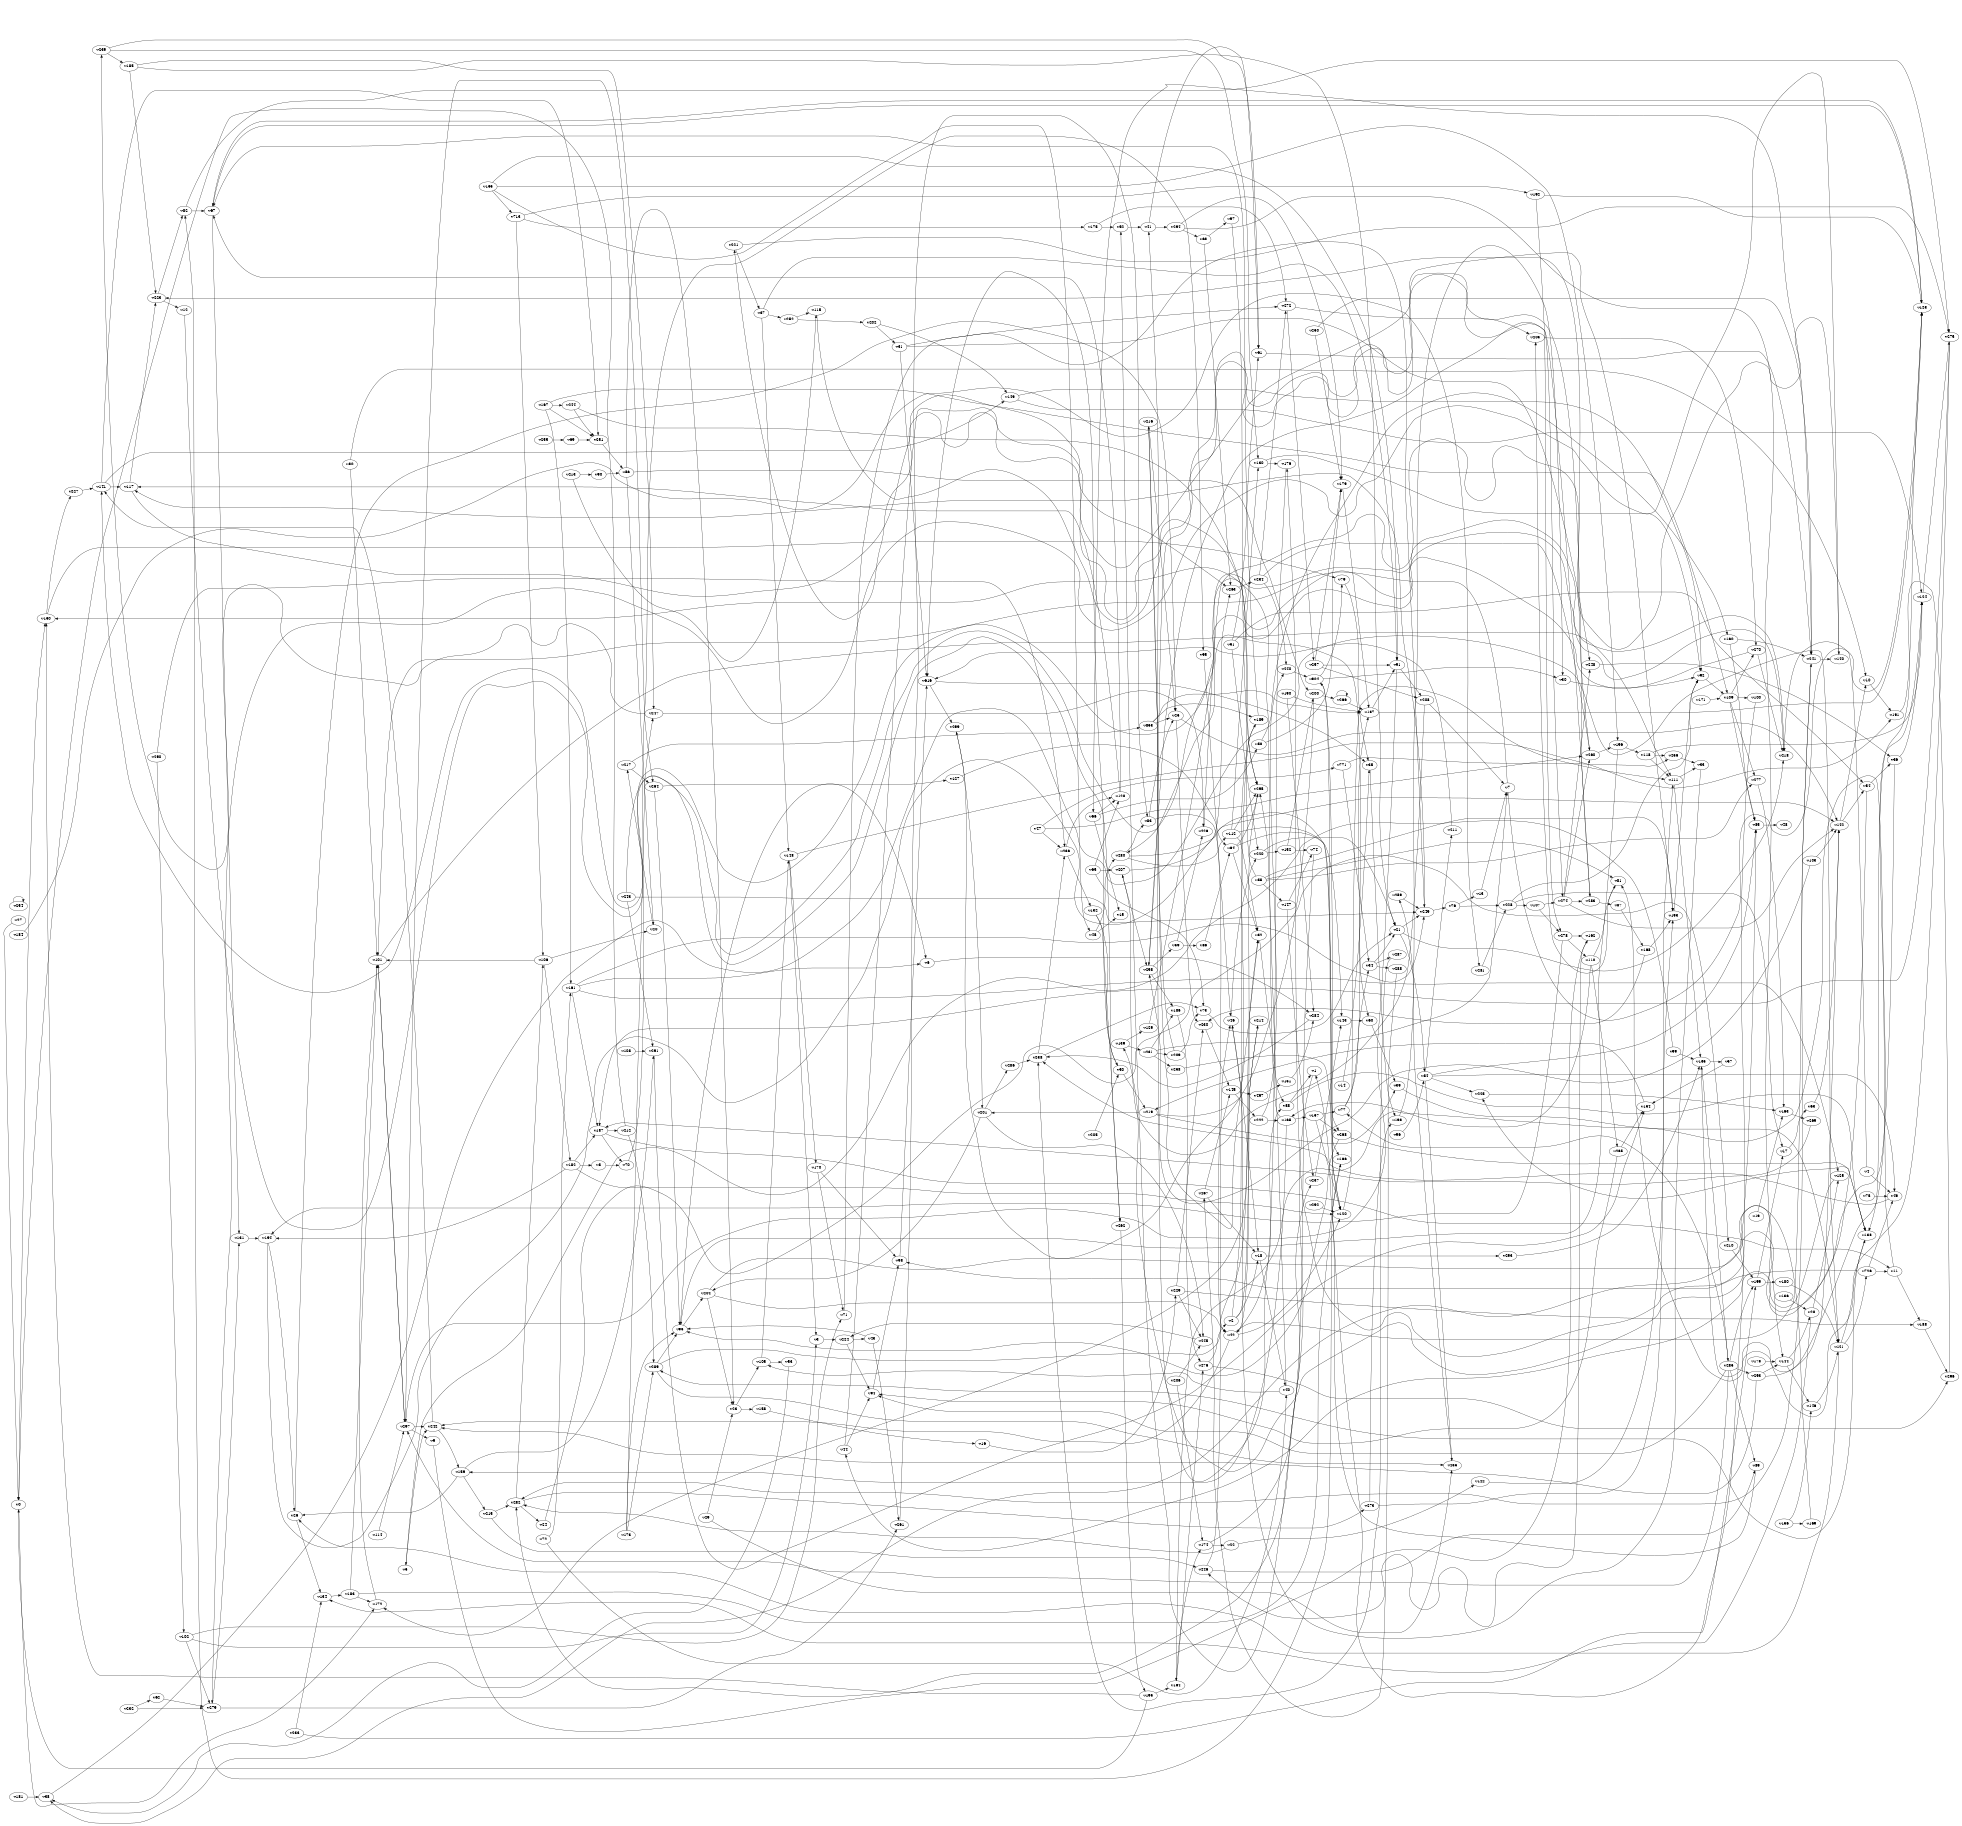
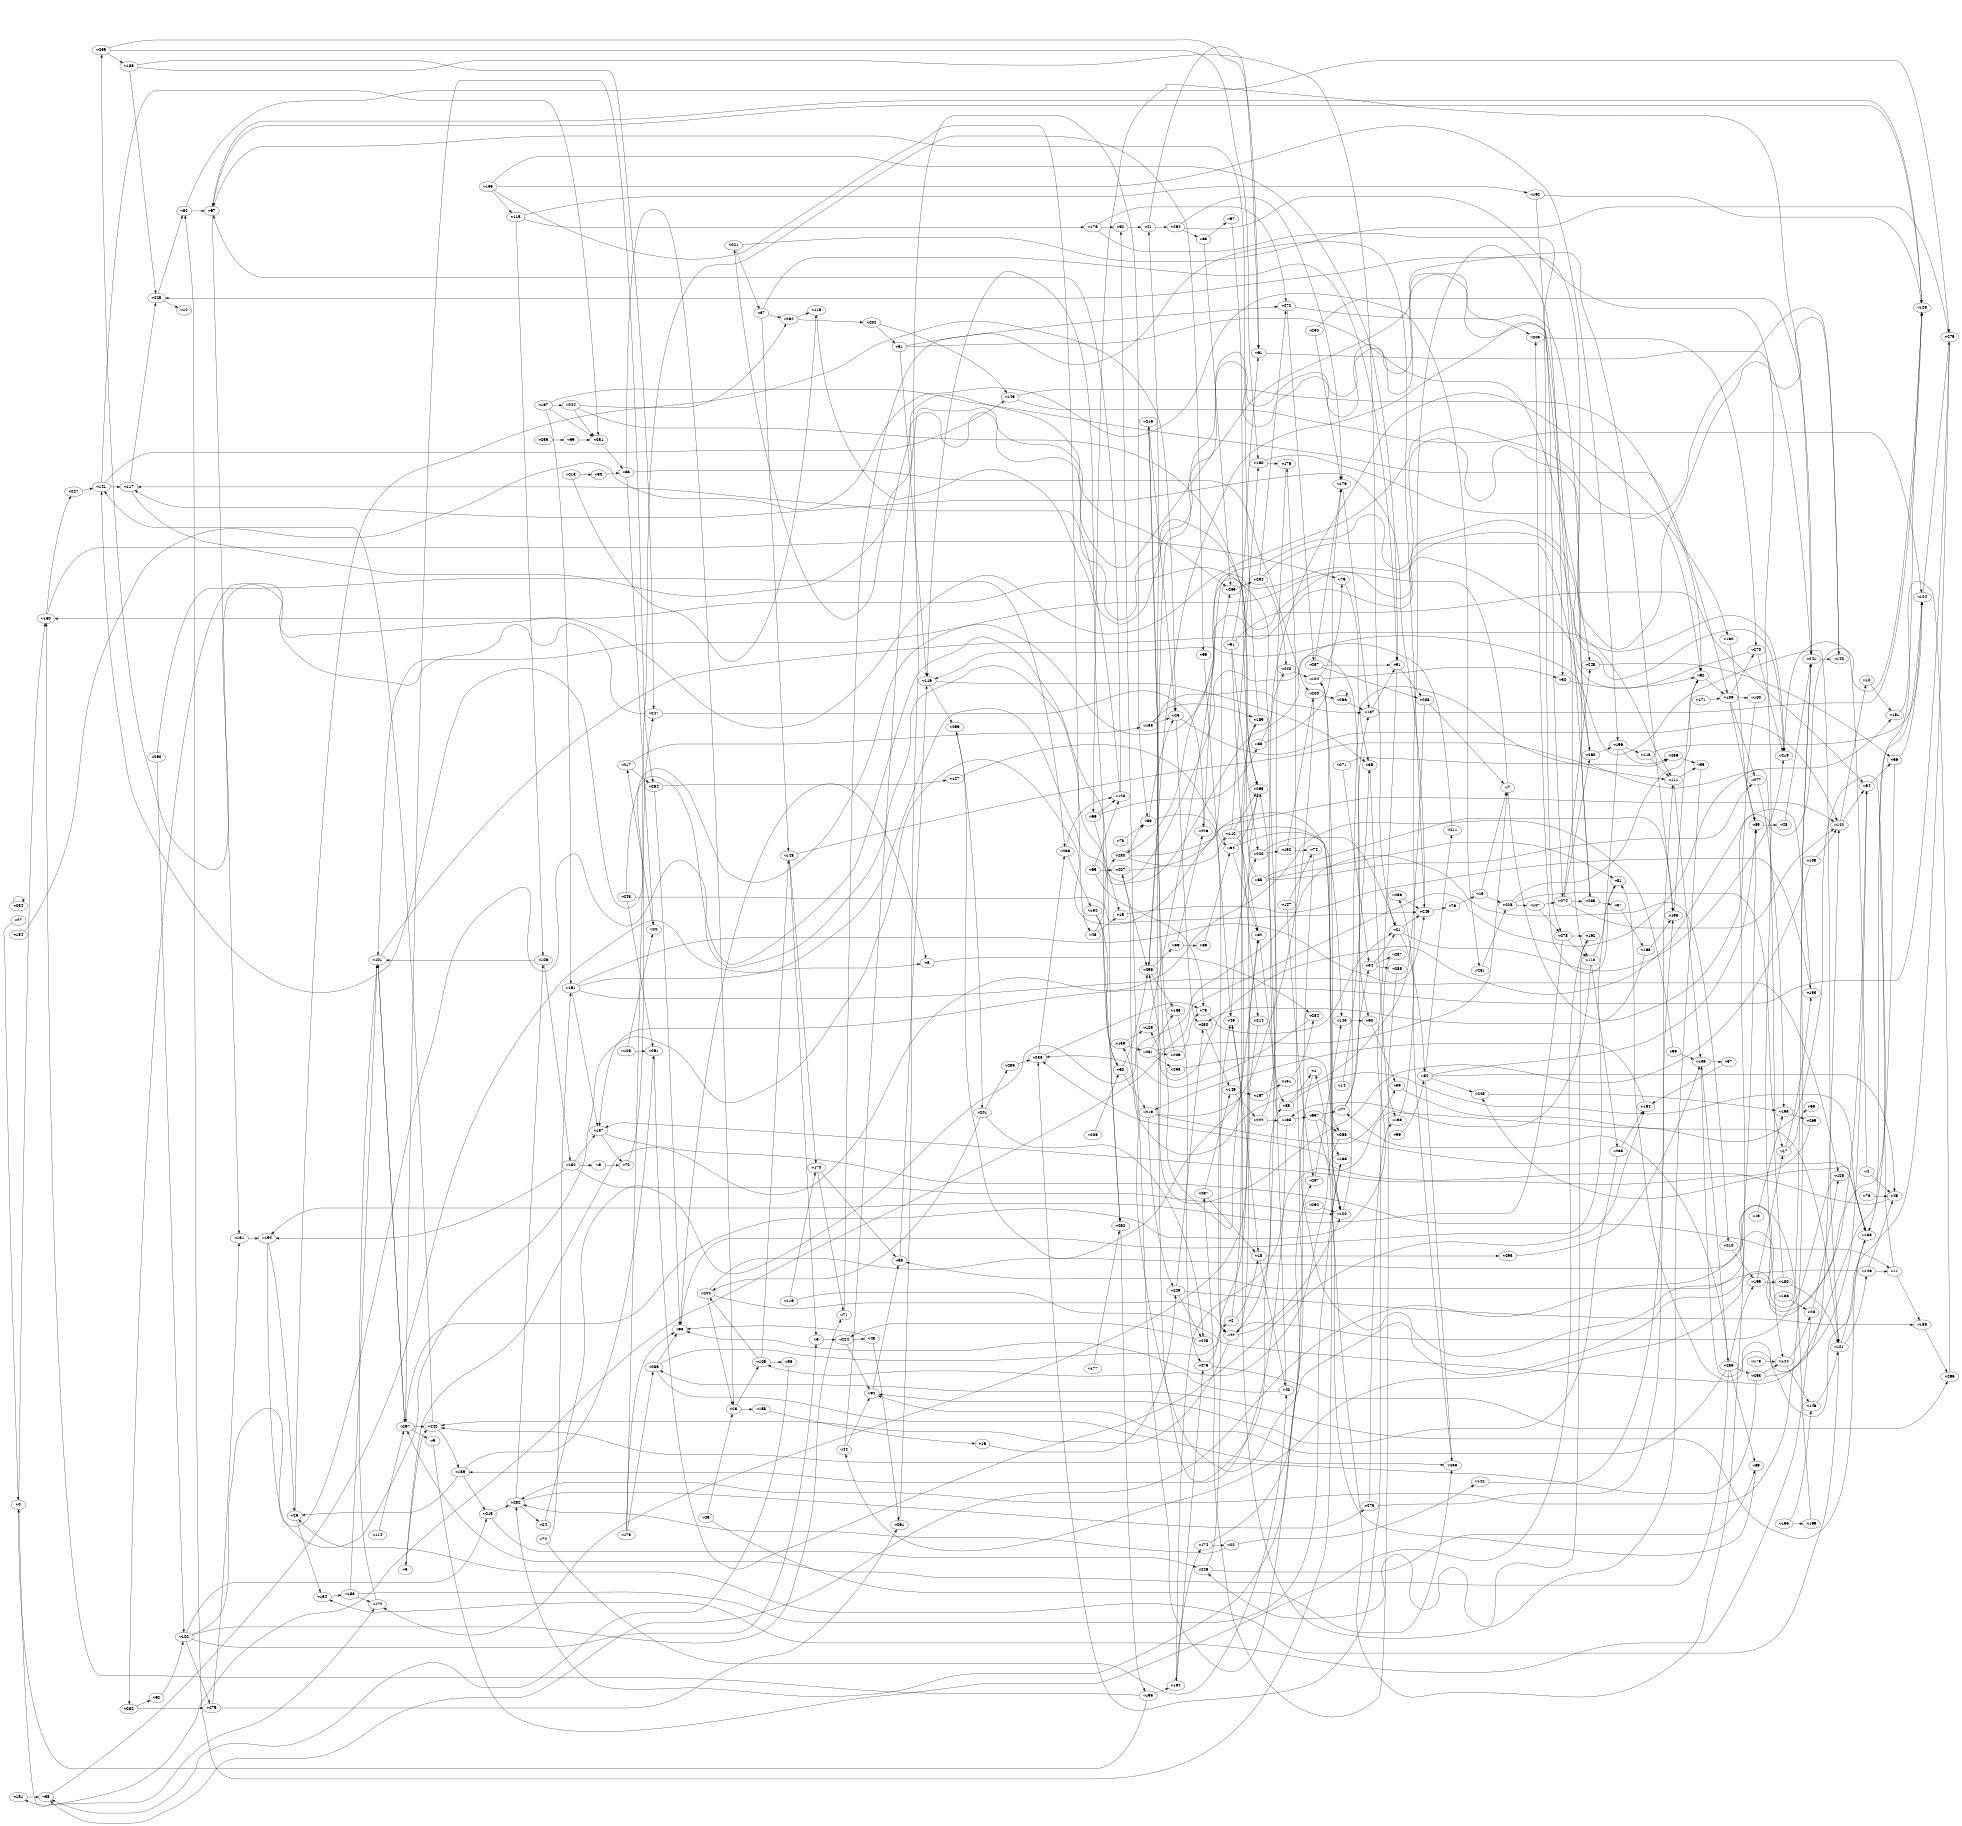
(516, 217) -> (516, 217)
none -> (1551, 397)
none -> (699, 405)
(350, 465) -> none
(997, 528) -> (741, 723)
(1769, 644) -> (1797, 747)
(1314, 679) -> (1314, 679)
(927, 681) -> (927, 681)
(1287, 694) -> none
(1148, 726) -> (1148, 726)
(1658, 755) -> (1641, 763)
(1342, 765) -> (1342, 765)
(1038, 829) -> none
none -> (1121, 841)
(591, 880) -> (702, 881)
(1272, 892) -> none
(1474, 906) -> (1492, 899)
(598, 944) -> (637, 1003)
(1834, 969) -> none
none -> (1812, 993)
none -> (1138, 1022)
(1259, 1096) -> (1259, 1096)
(1067, 1113) -> (1154, 1201)
(1314, 1116) -> (1314, 1116)
none -> (1056, 1128)
(626, 1131) -> none
(1248, 1174) -> (1240, 804)
(1867, 1271) -> (1867, 1271)
none -> (789, 1301)
(692, 1313) -> (735, 1329)
none -> (1093, 1369)
(1176, 1381) -> none
none -> (341, 1582)
(182, 1703) -> (175, 1671)
(295, 1733) -> none
